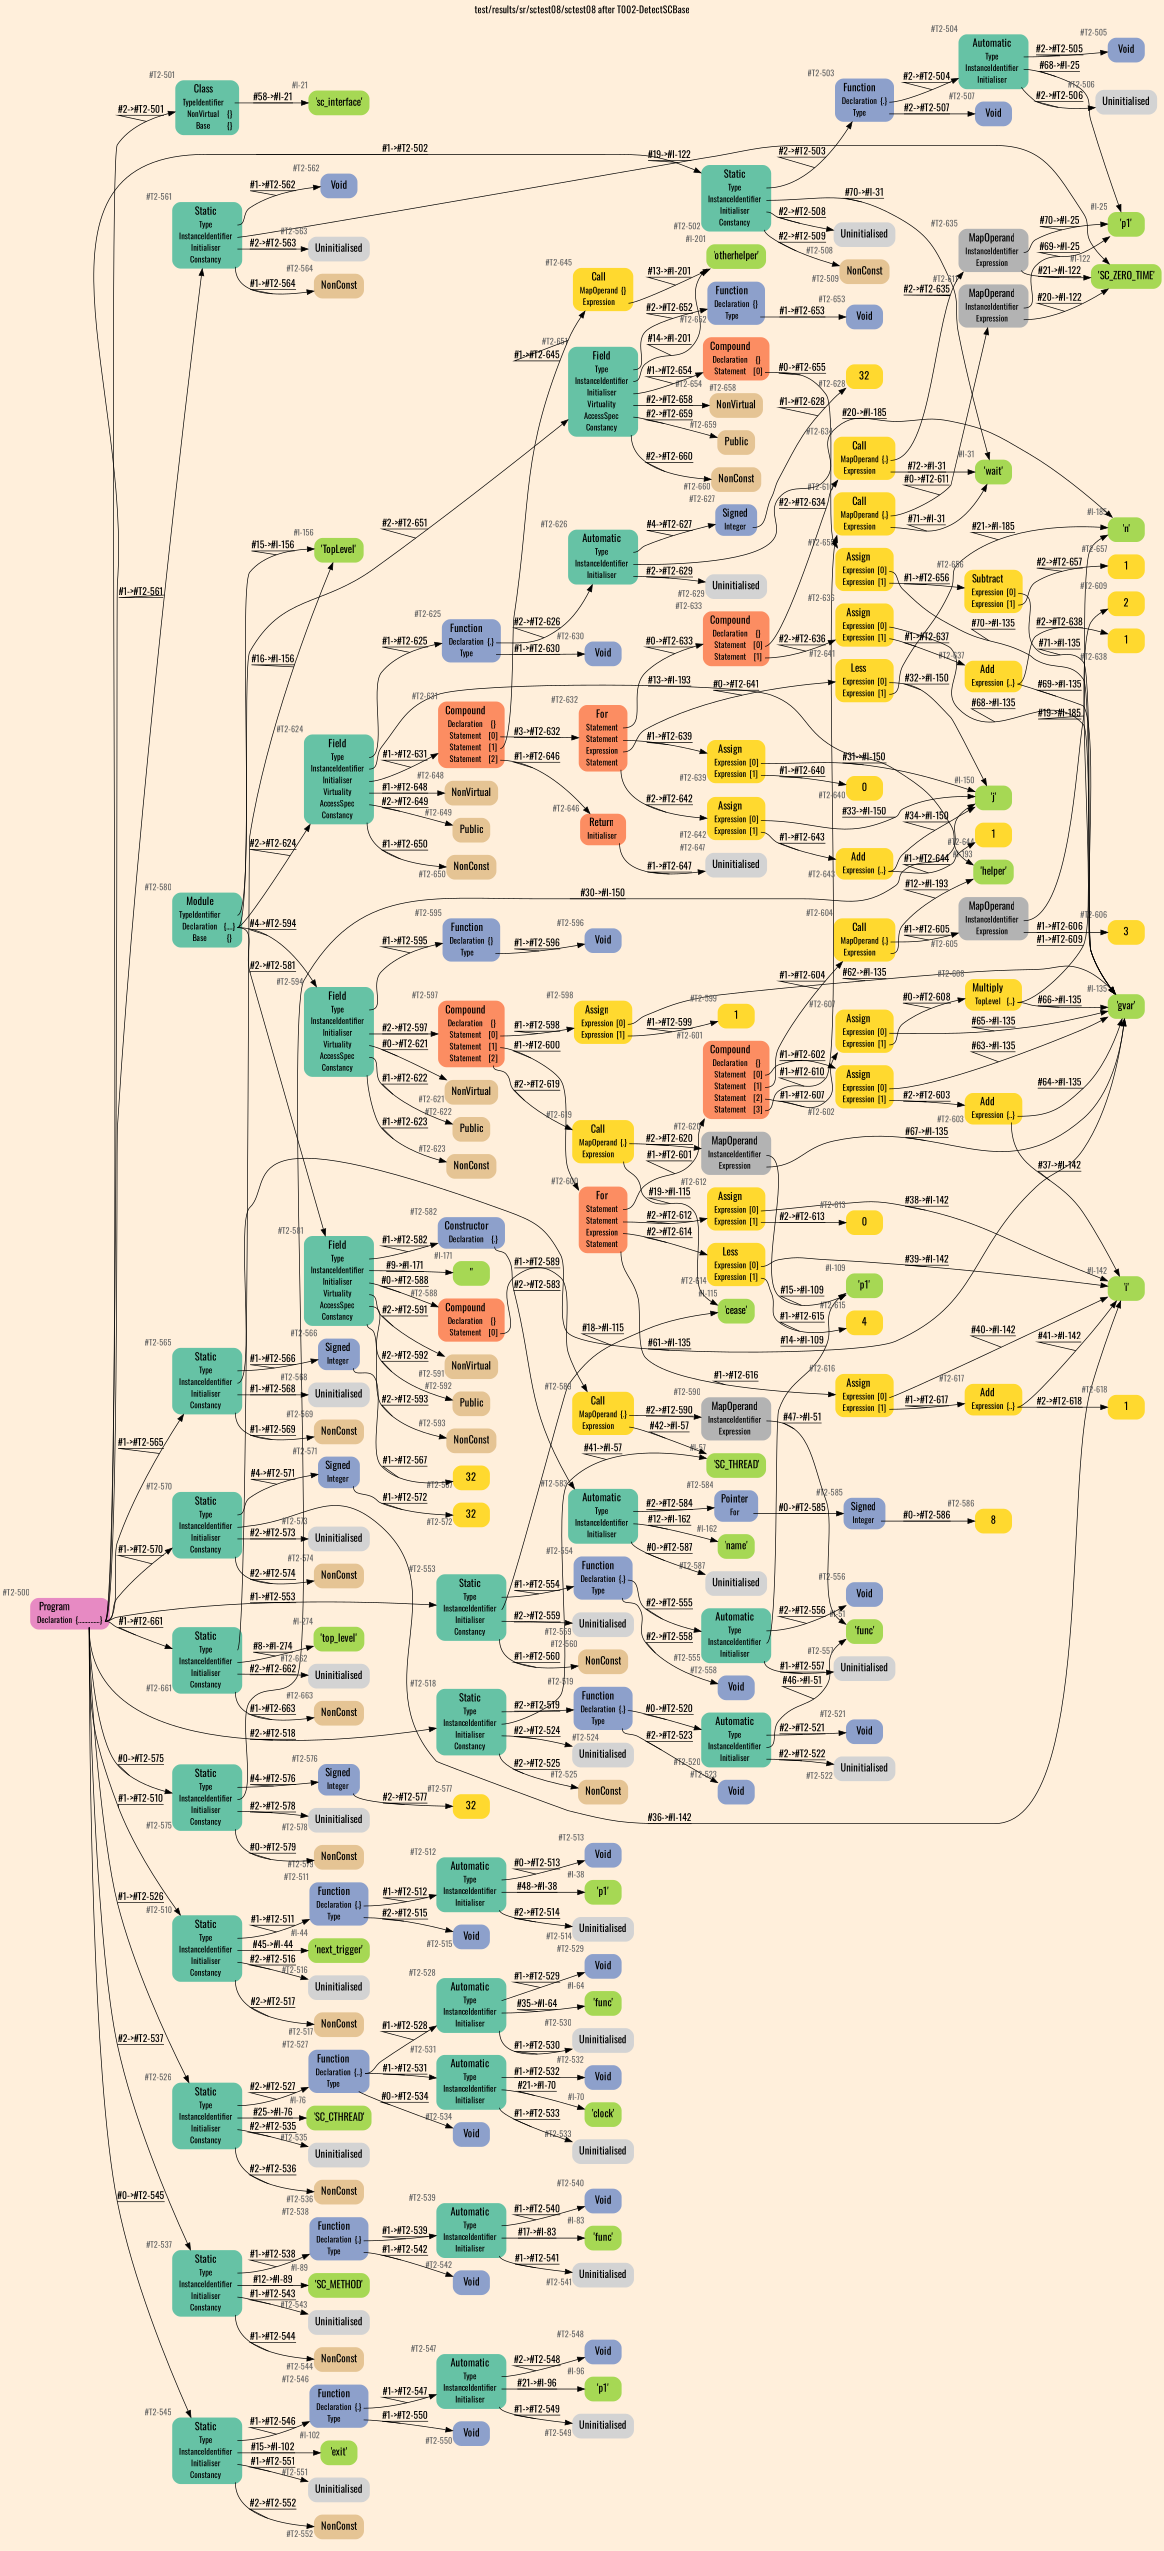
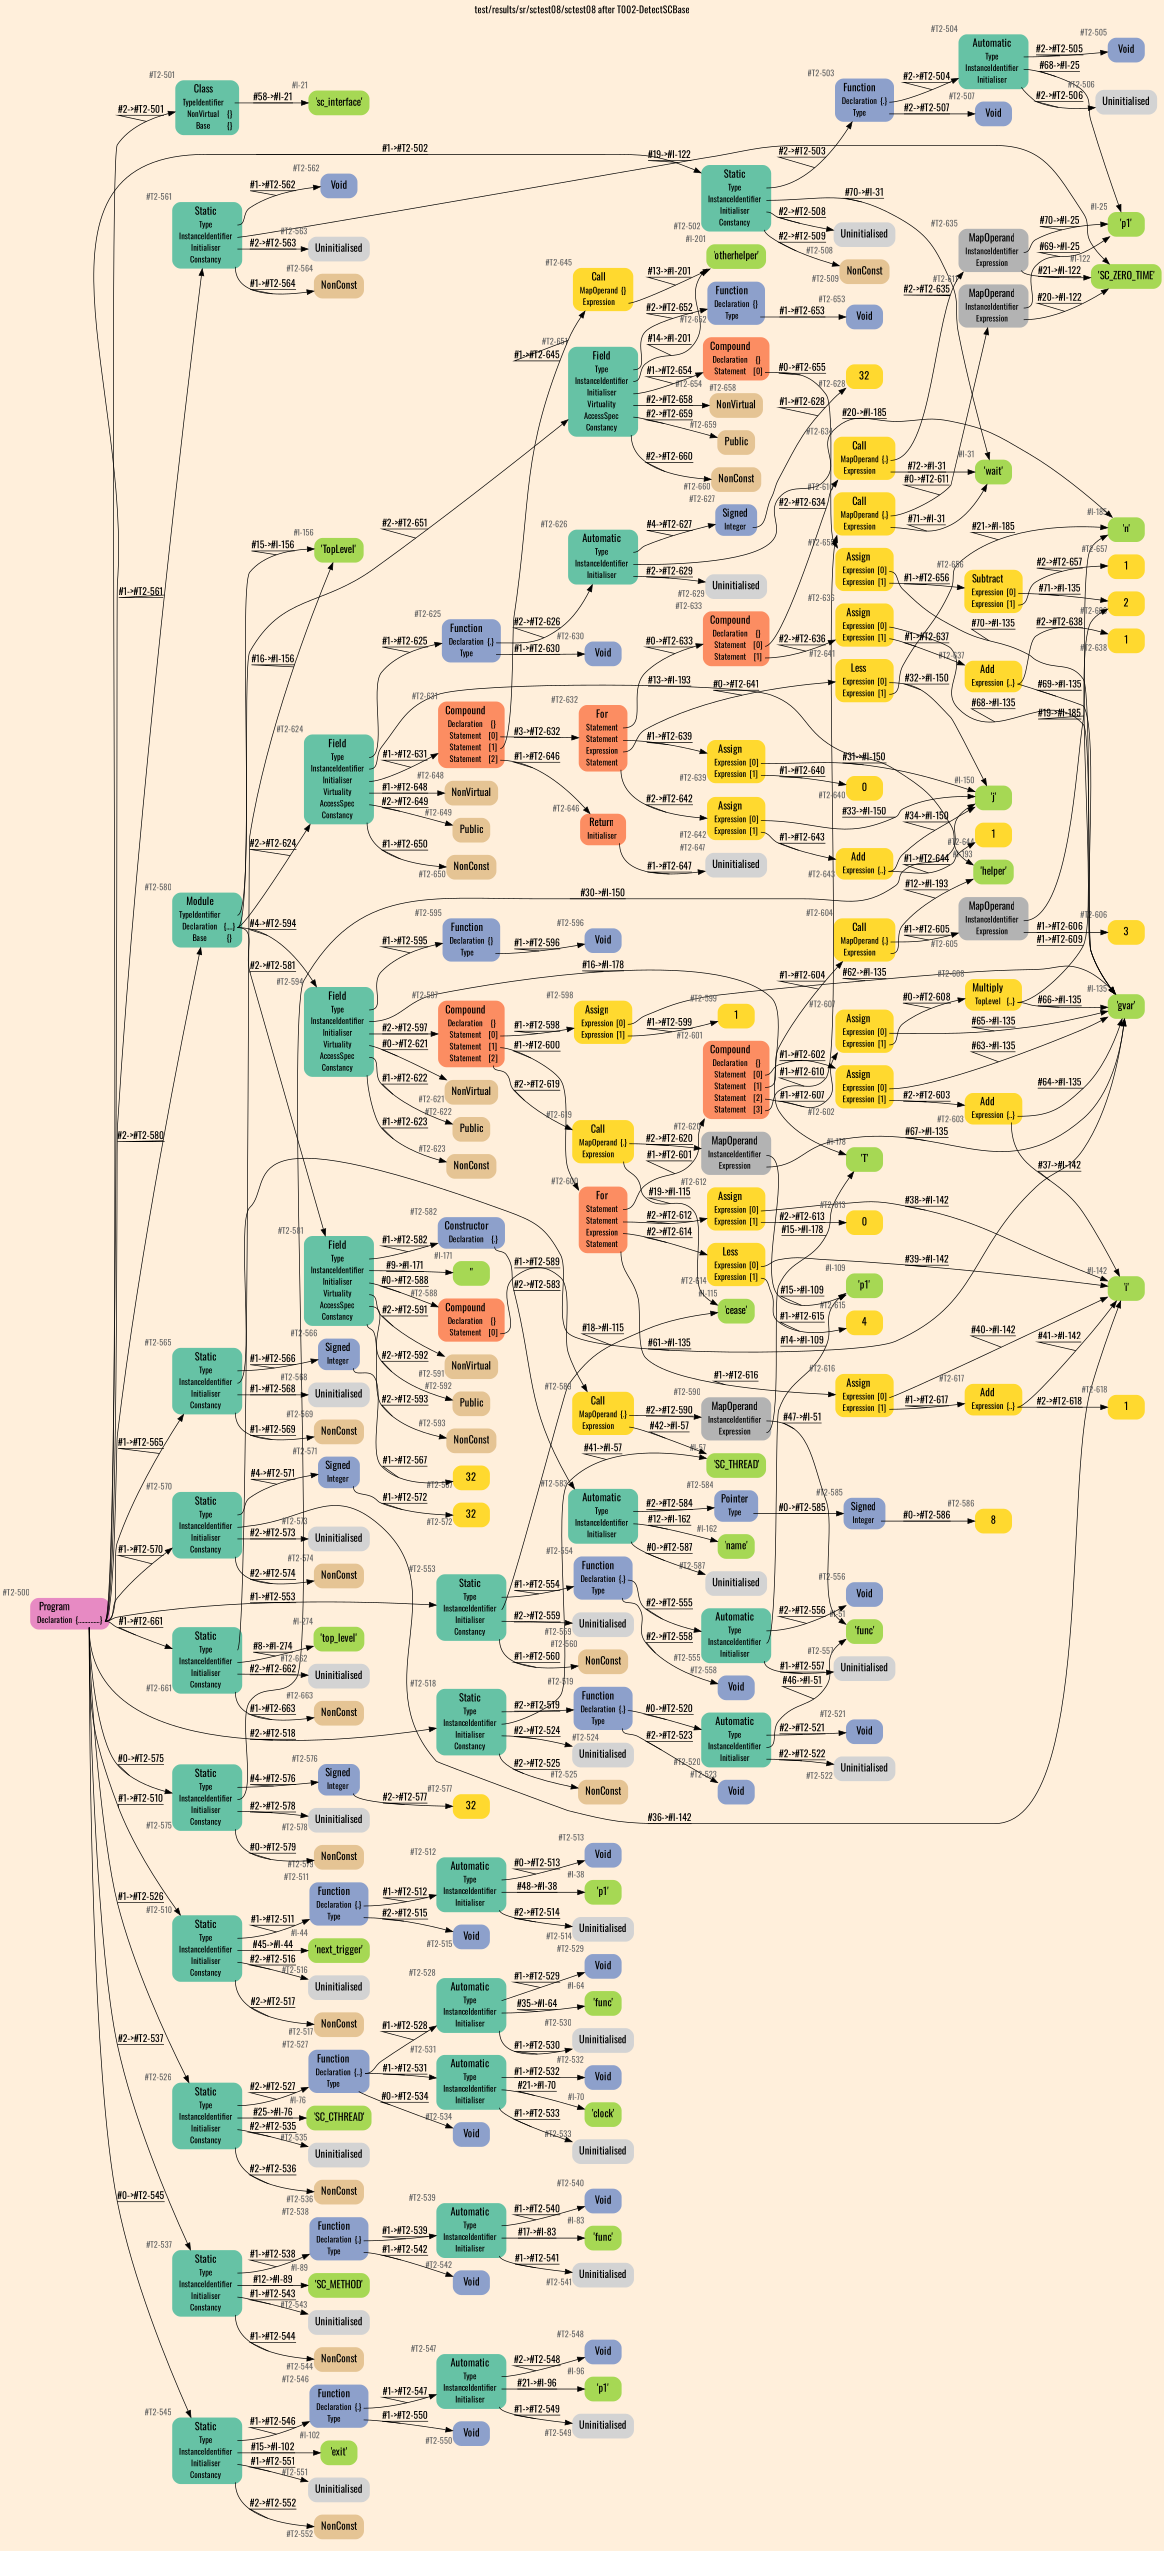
(1080, 659) -> (1060, 595)
none -> (864, 1160)
none -> (138, 1286)
(735, 1513) -> (735, 1513)
